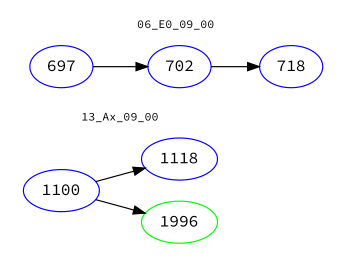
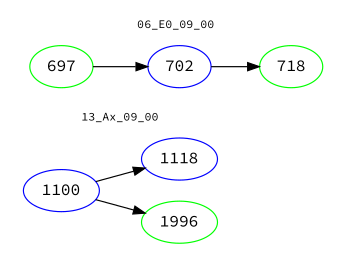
(61, 67) -> (61, 67)
(291, 67) -> (291, 67)
